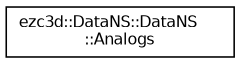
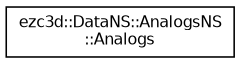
(120, 32) -> (120, 32)
